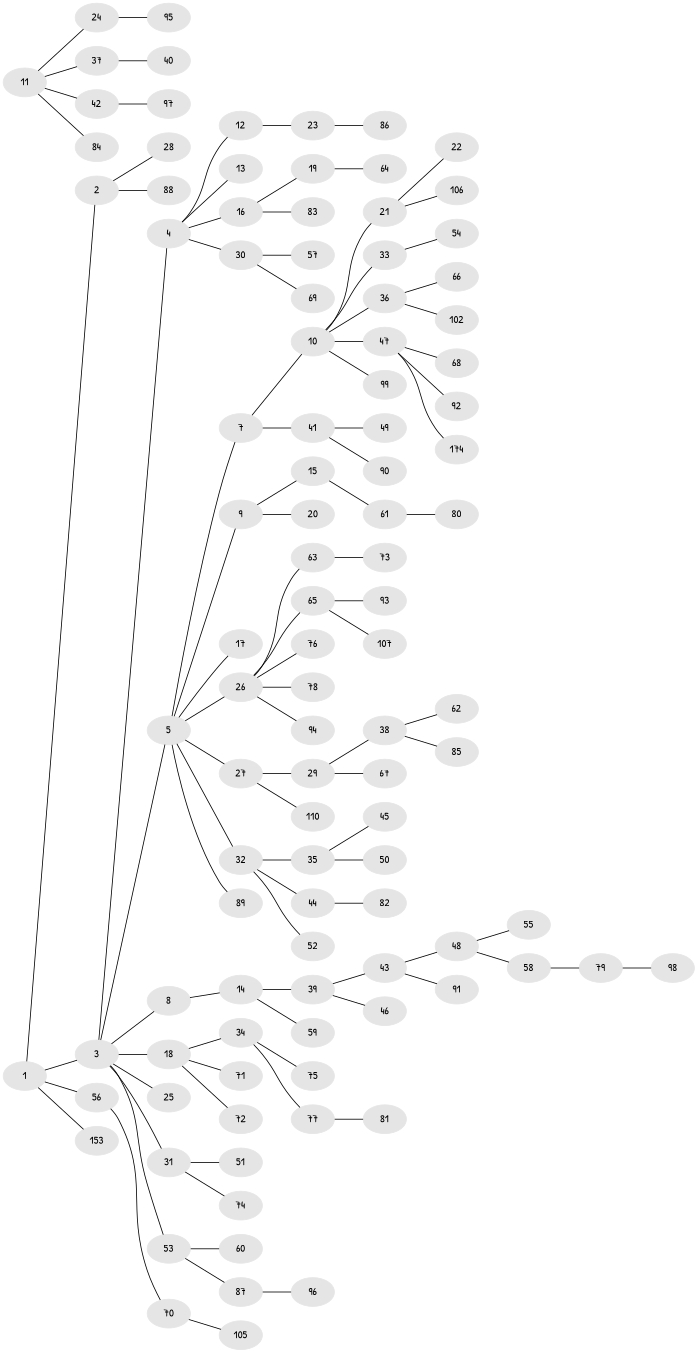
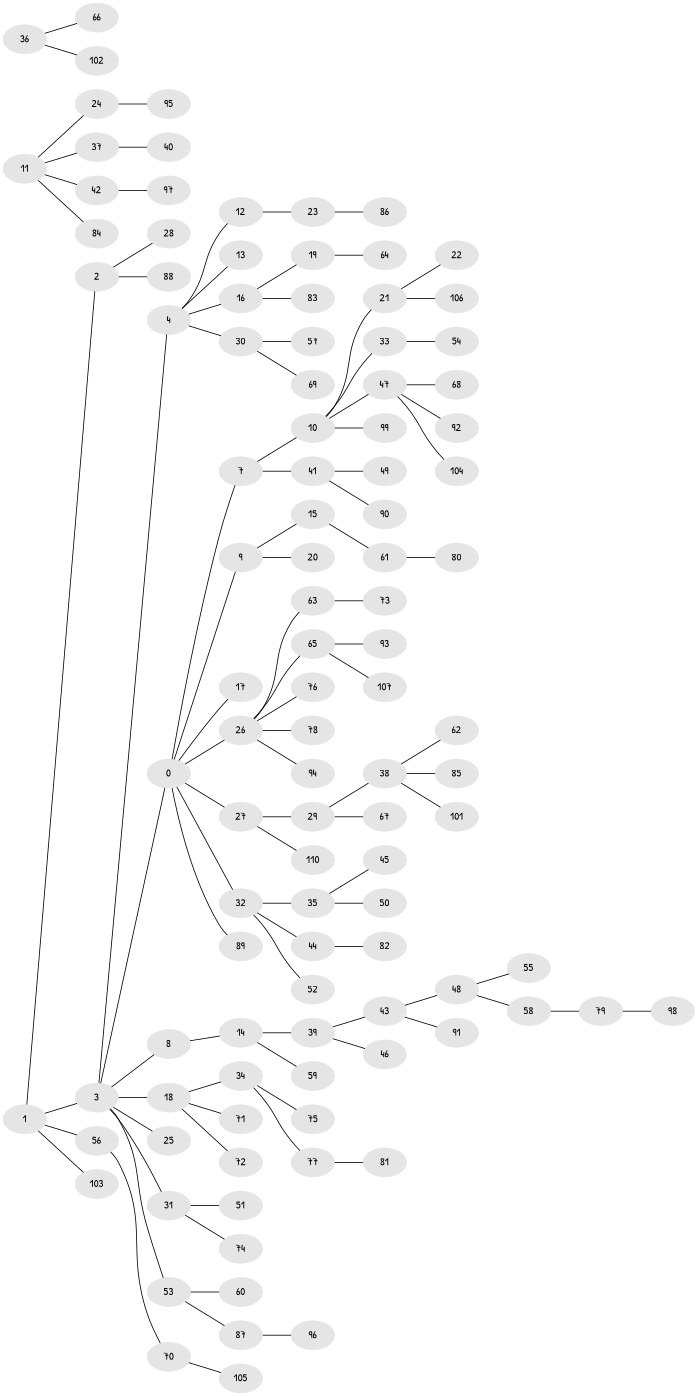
(349, 320) -> none
(457, 450) -> (457, 471)
(169, 730) -> (169, 774)
none -> (457, 817)
(97, 1141) -> (97, 1184)
